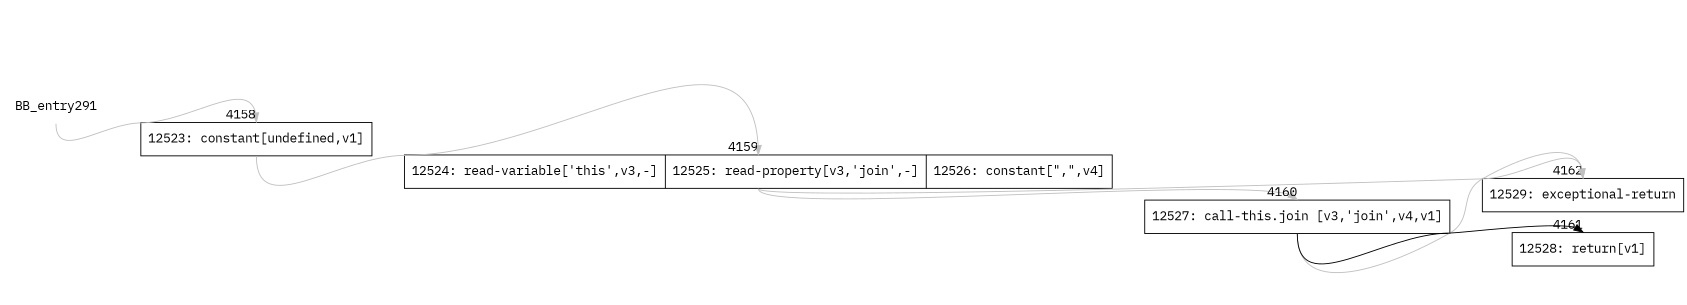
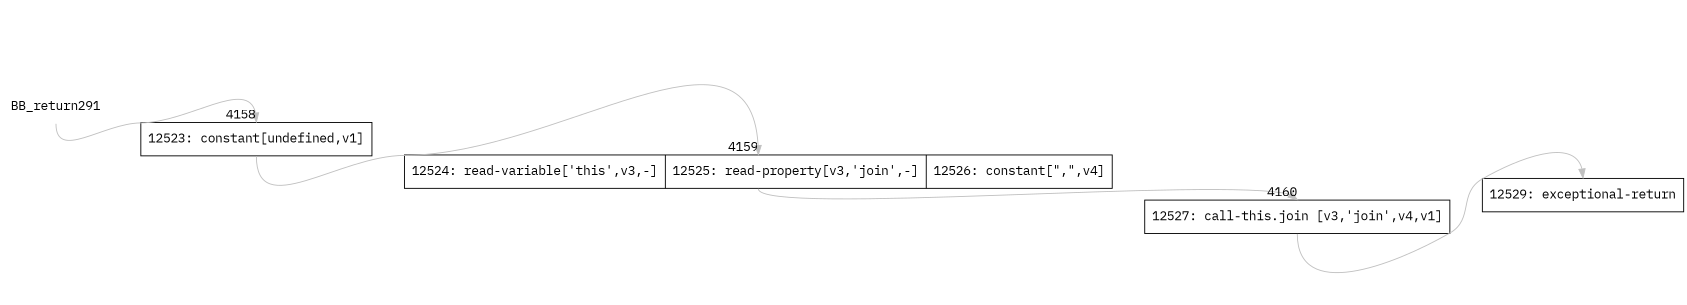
(56, 107) -> (56, 107)
(1257, 185) -> none
(1583, 249) -> none
